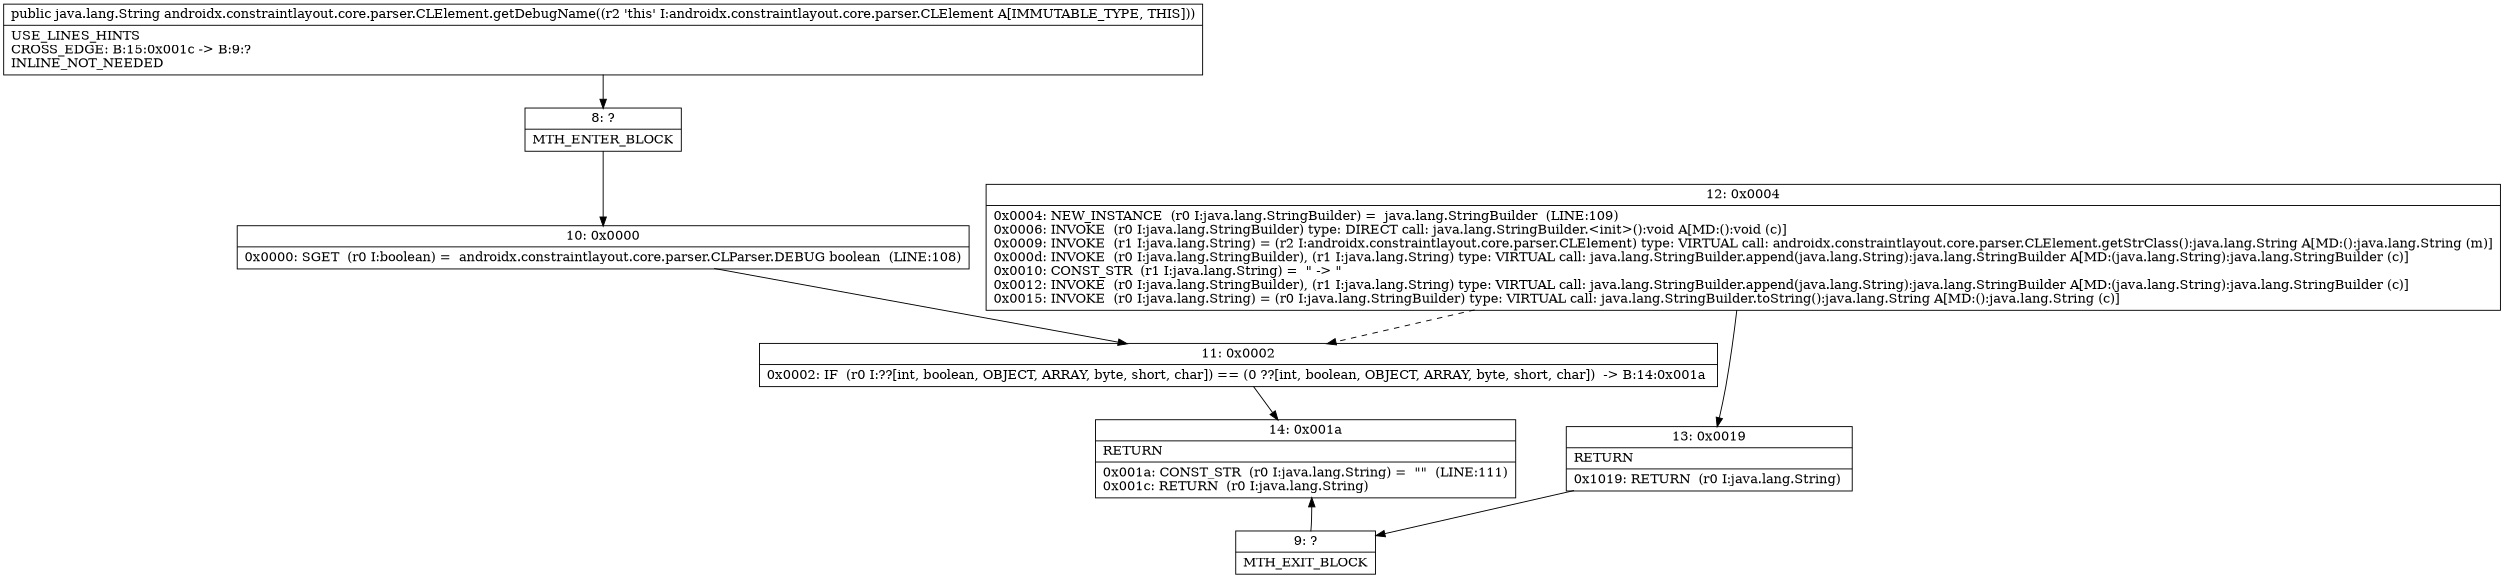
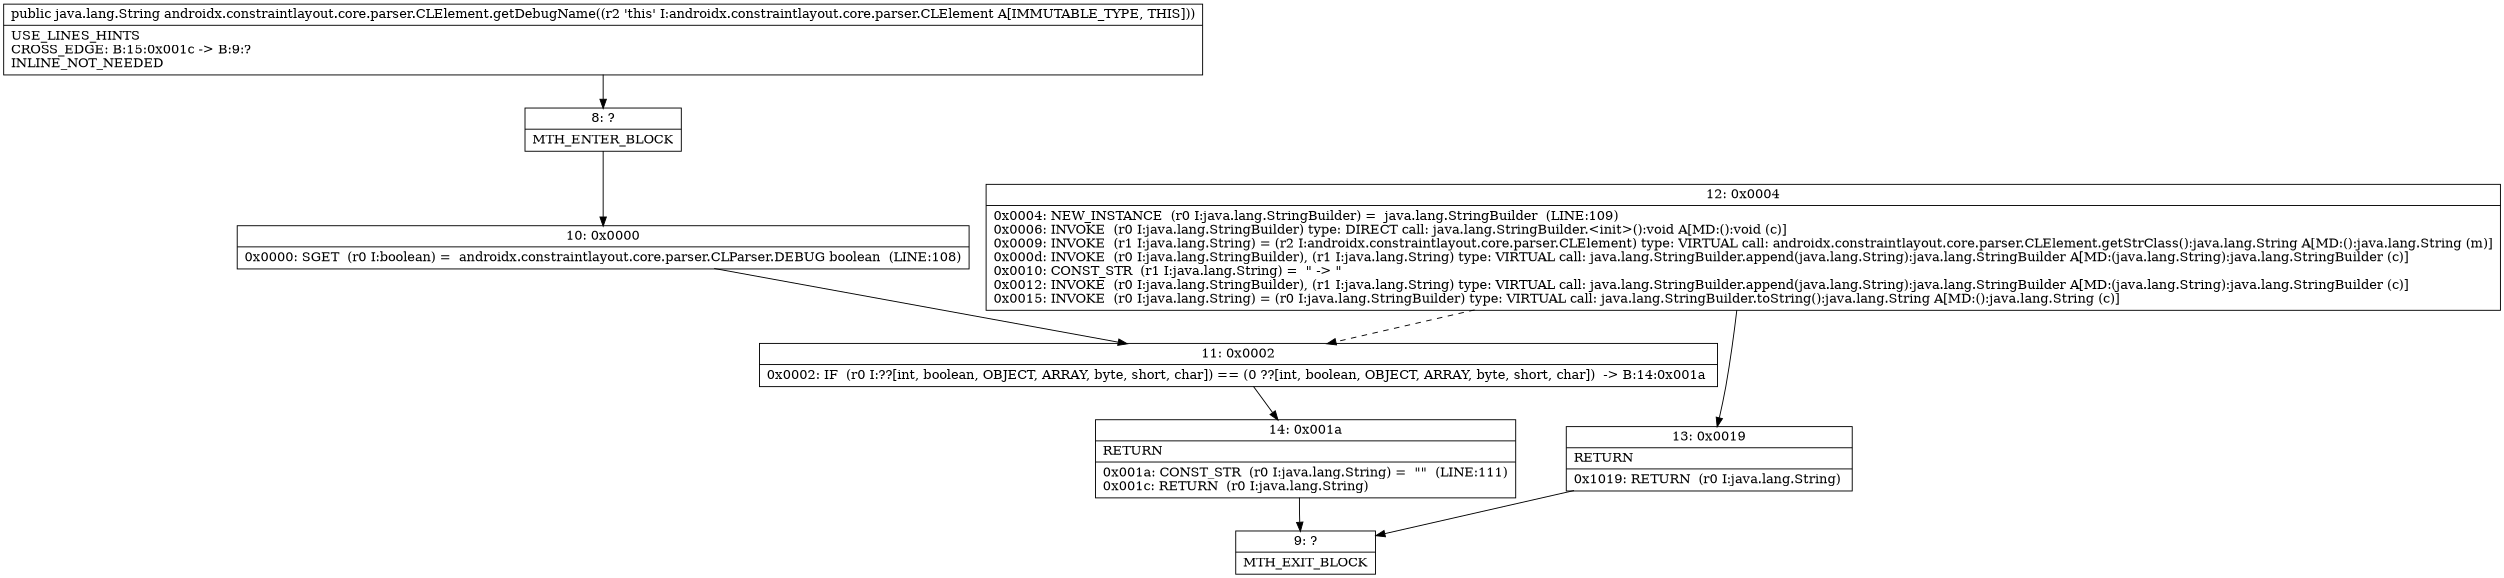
(1312, 519) -> (1299, 510)
